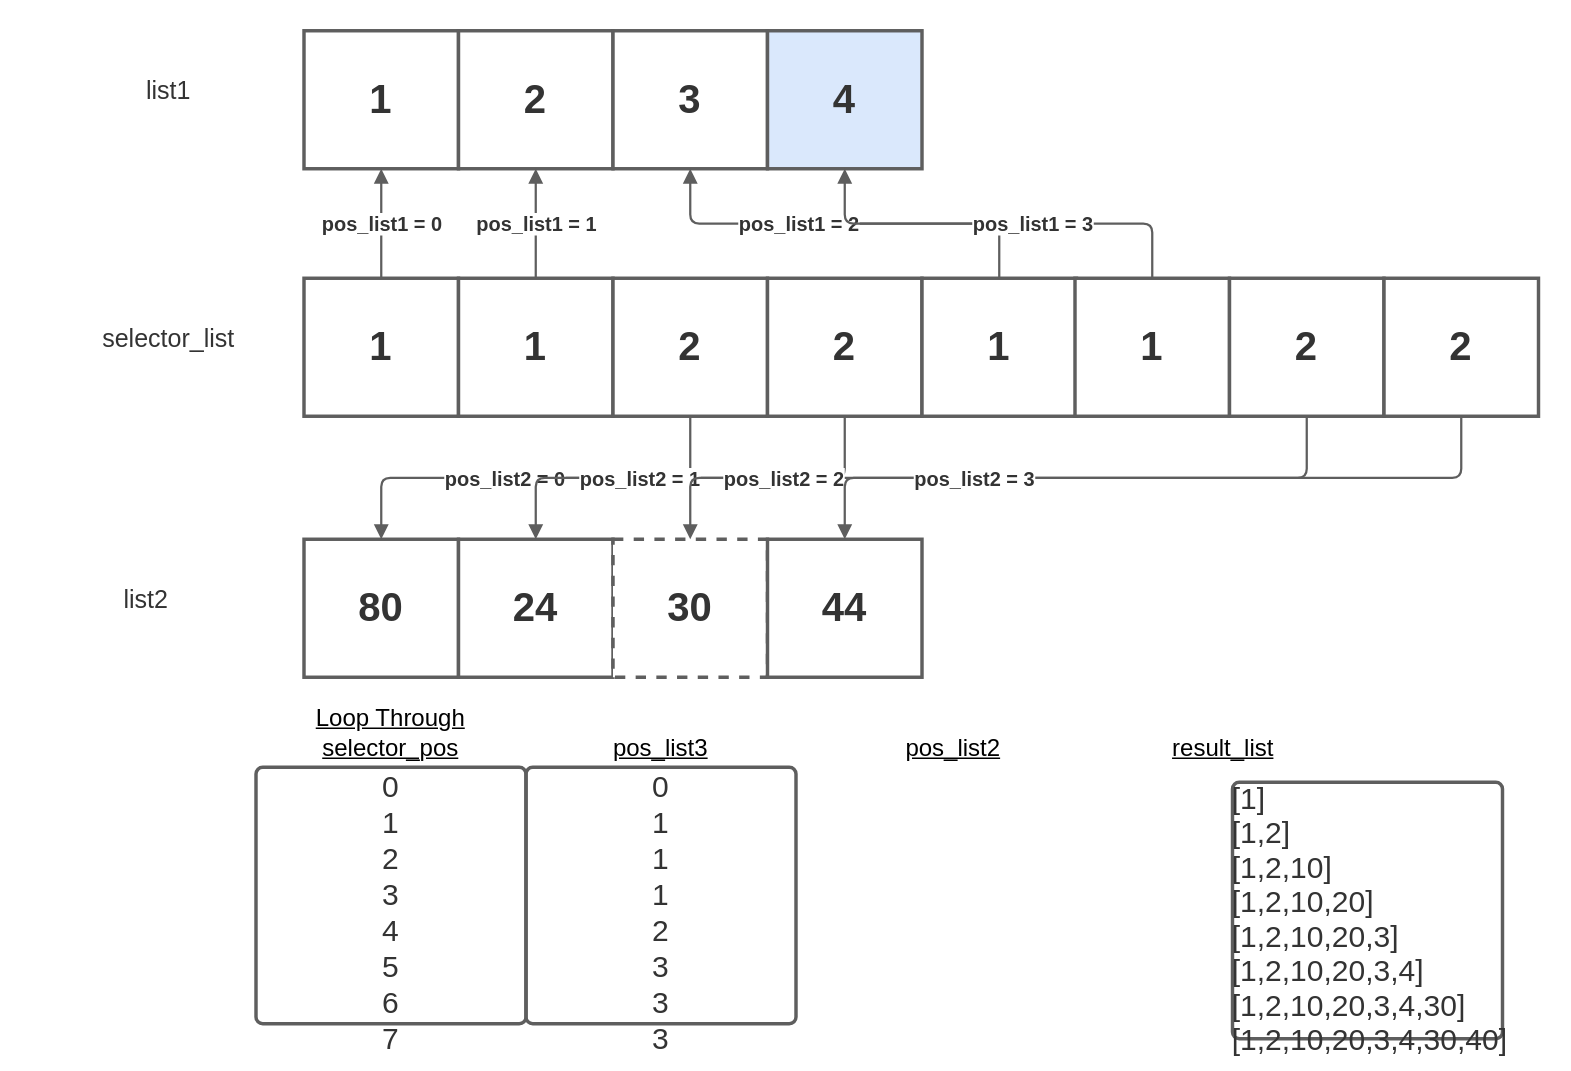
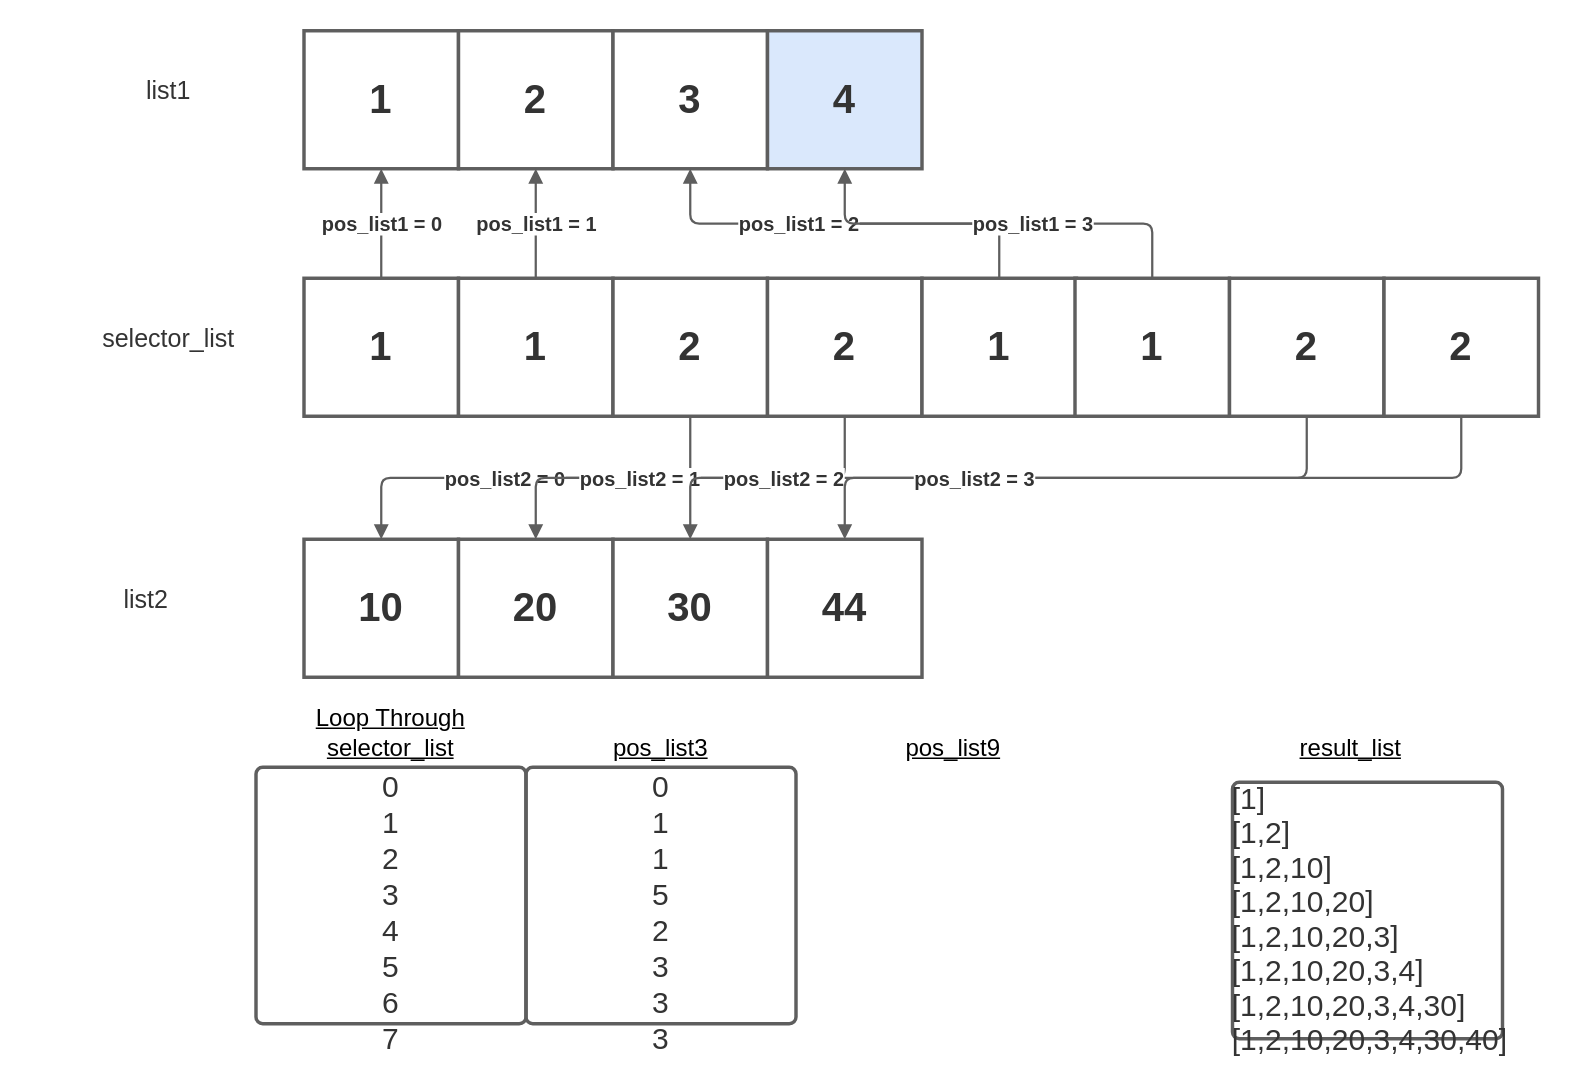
(381, 608) -> (381, 608)
(536, 608) -> (536, 608)
(690, 608) -> (690, 608)
(391, 733) -> (391, 733)
(953, 733) -> (953, 733)
(1223, 733) -> (1351, 733)
(661, 896) -> (661, 896)
